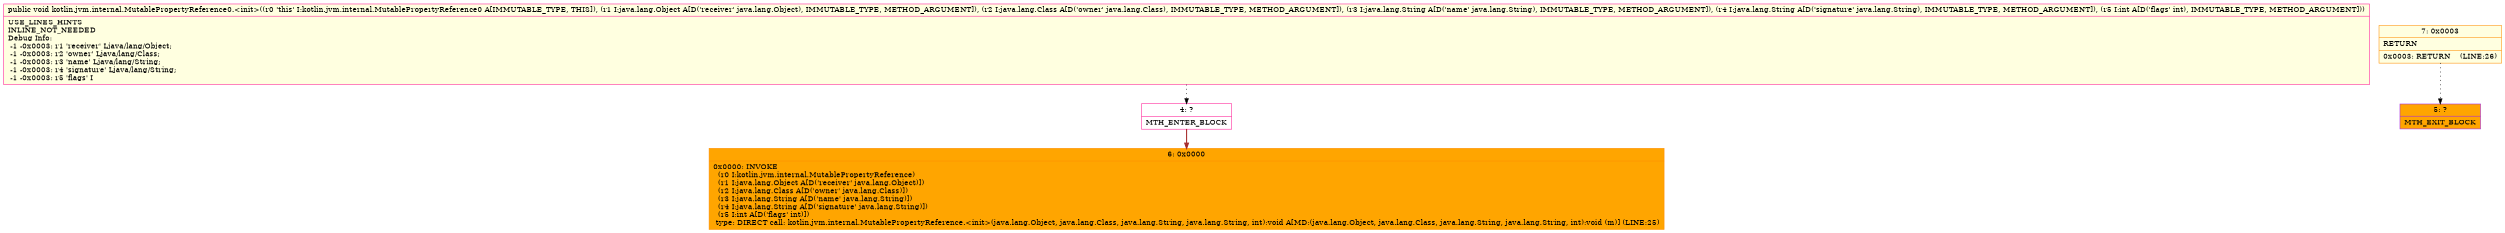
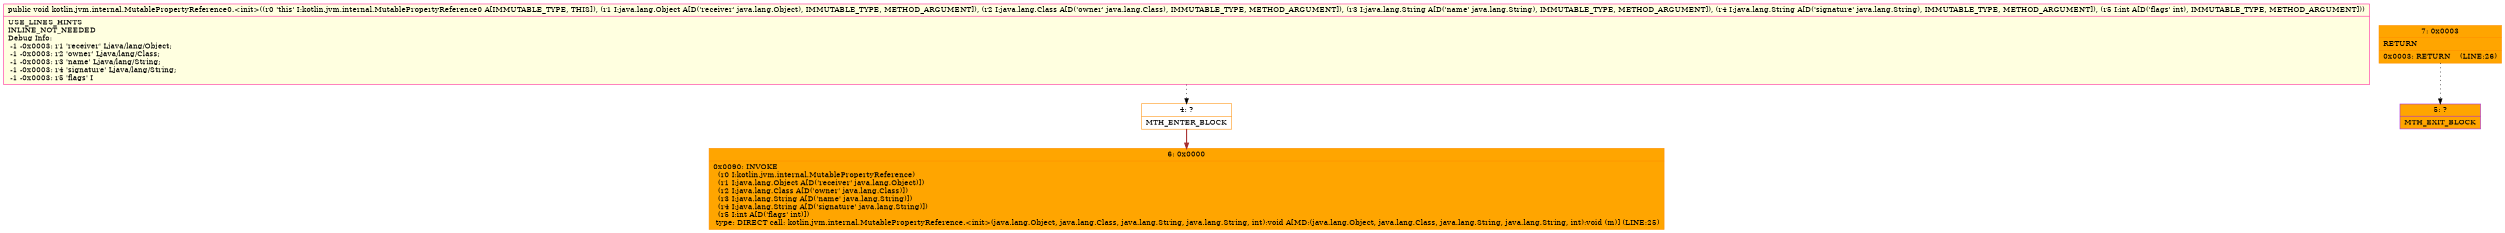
(2440, 44) -> (2440, 44)
(1187, 116) -> (1187, 116)
(748, 167) -> (748, 167)
